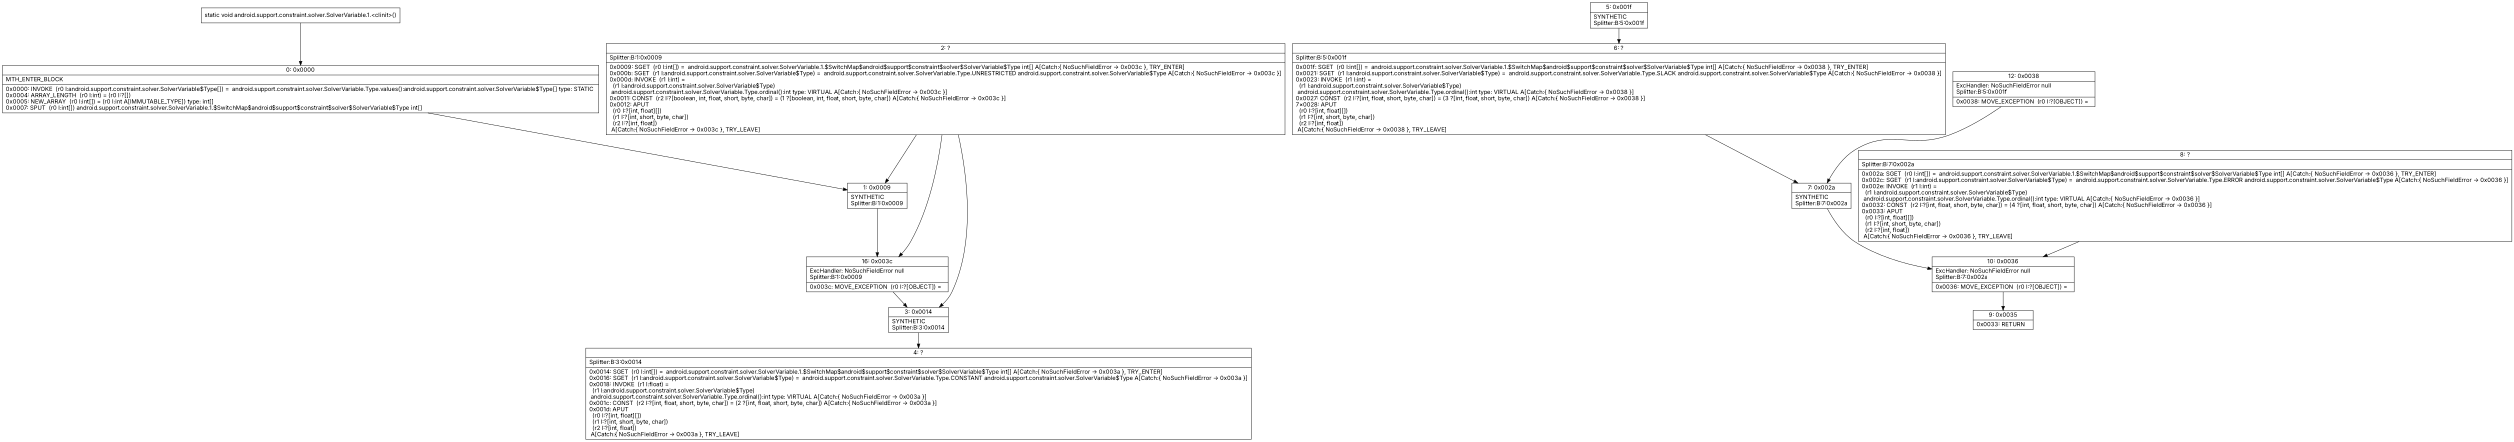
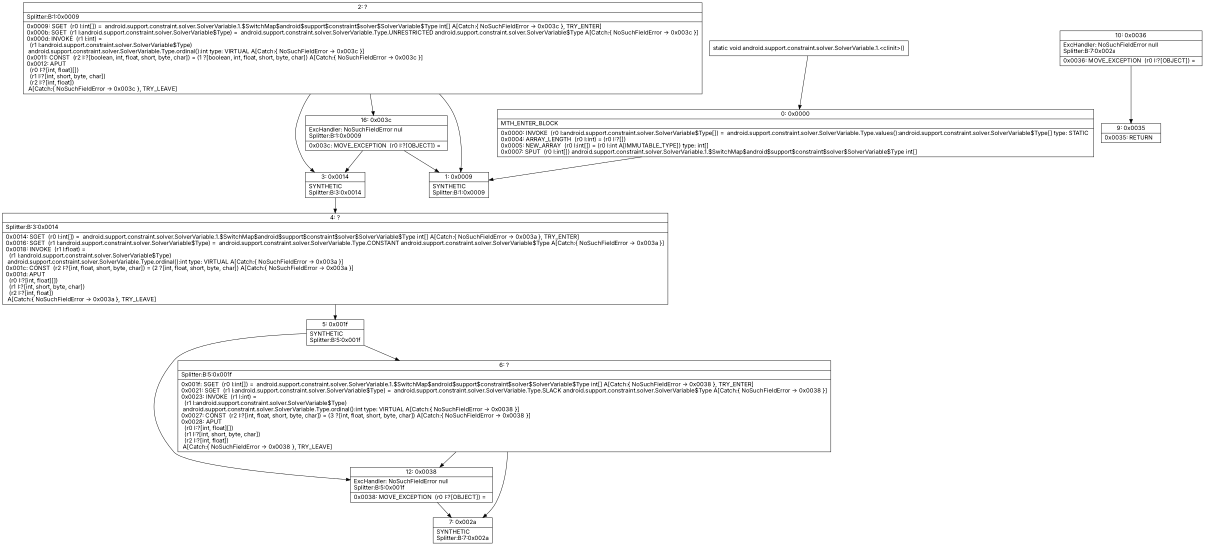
(1318, 105) -> (203, 422)
(2185, 196) -> none
(877, 231) -> (420, 160)
(1870, 250) -> none
none -> (335, 310)
(2003, 325) -> (1131, 138)
none -> (158, 425)
none -> (449, 458)
